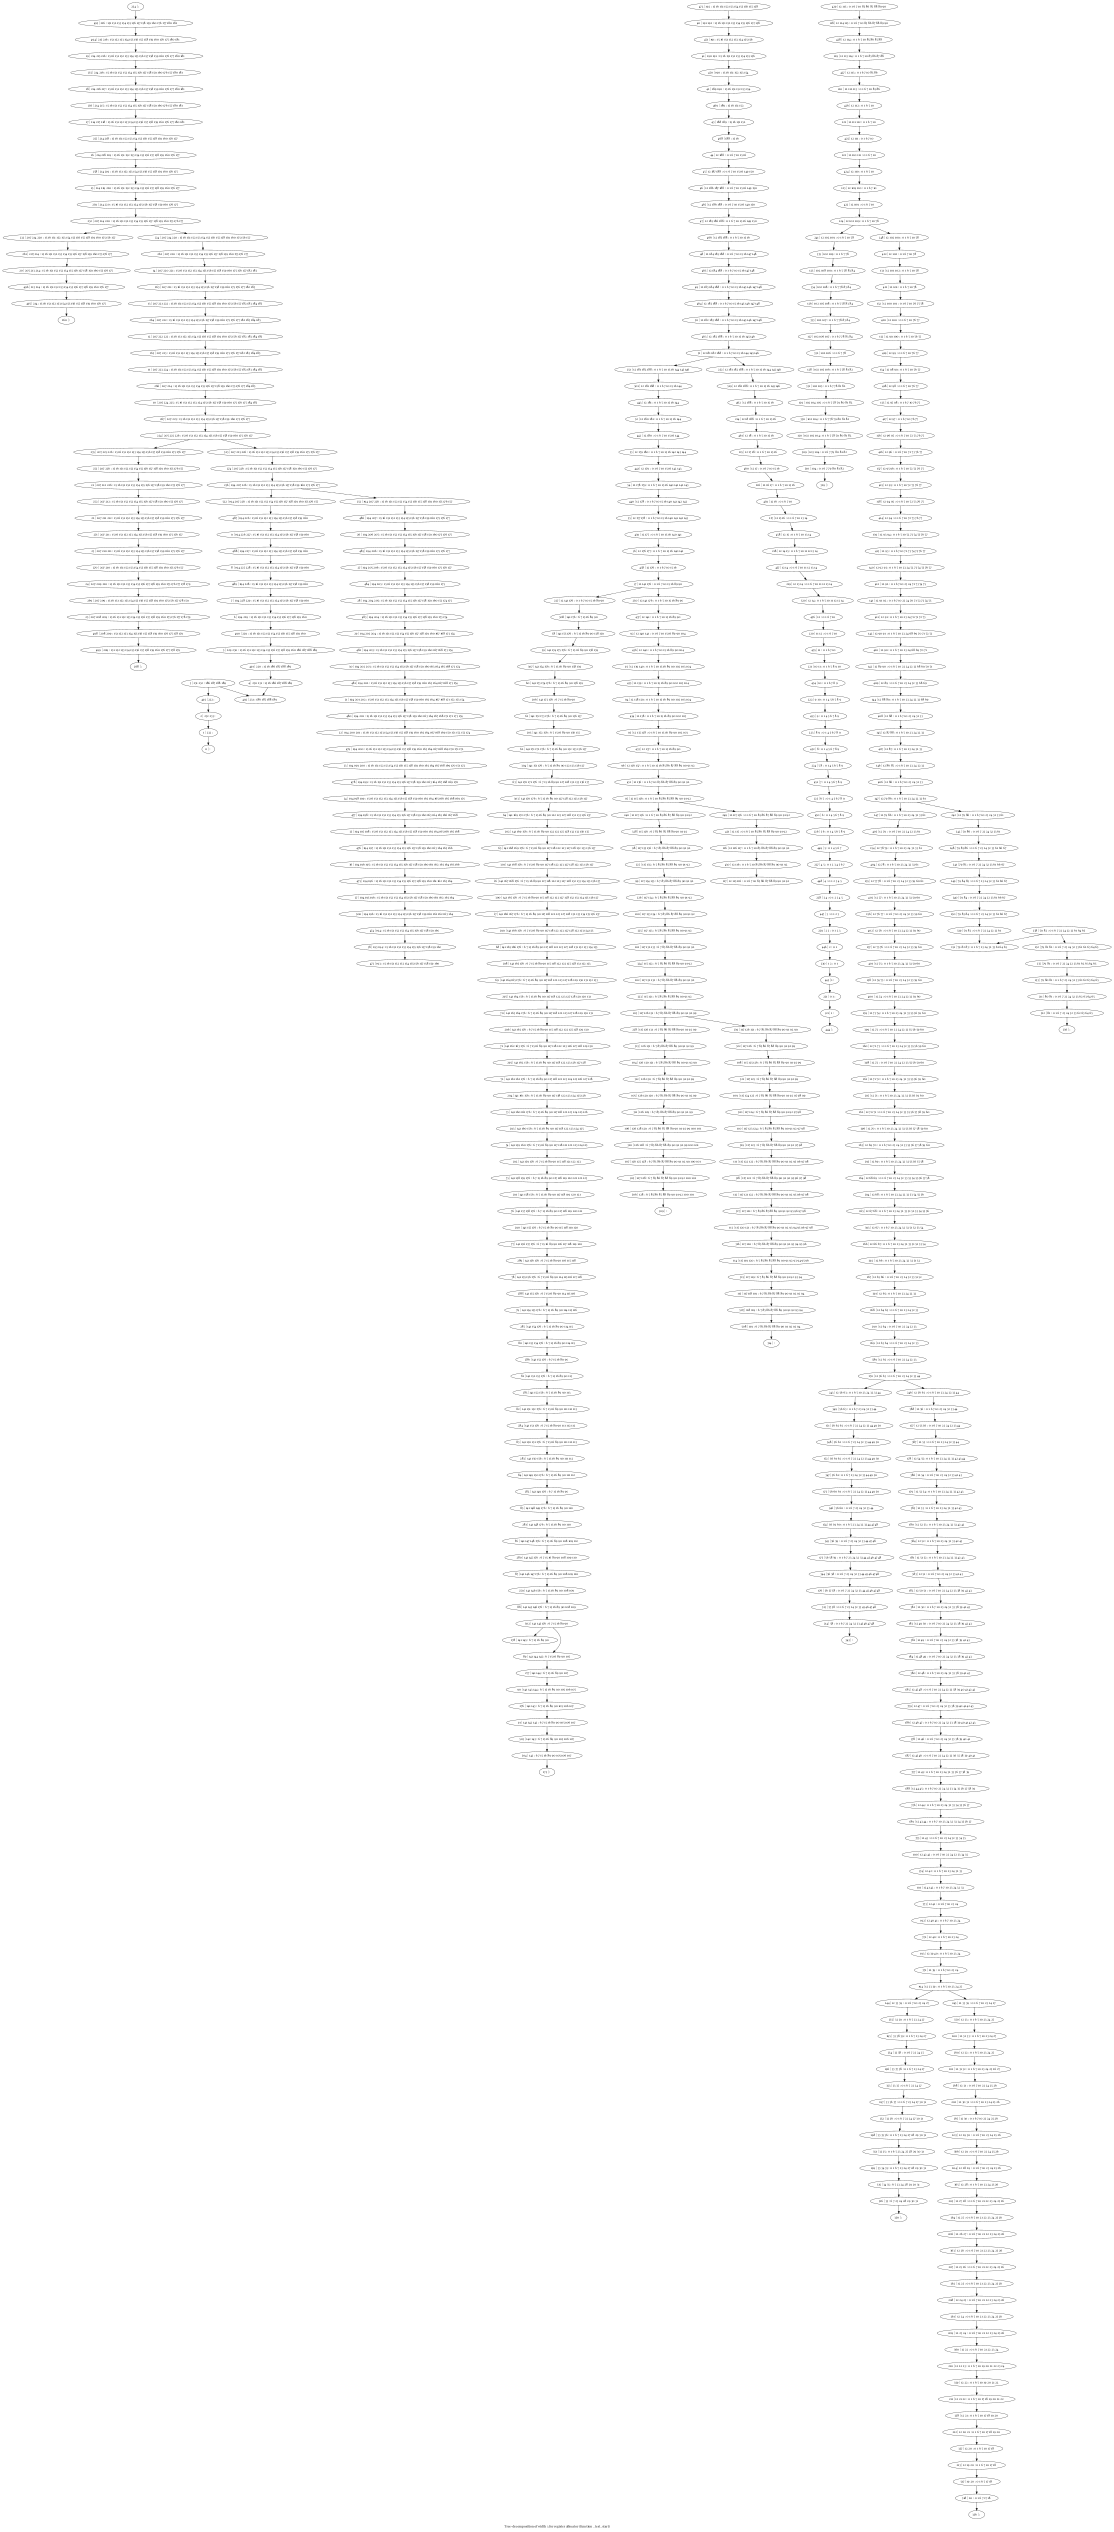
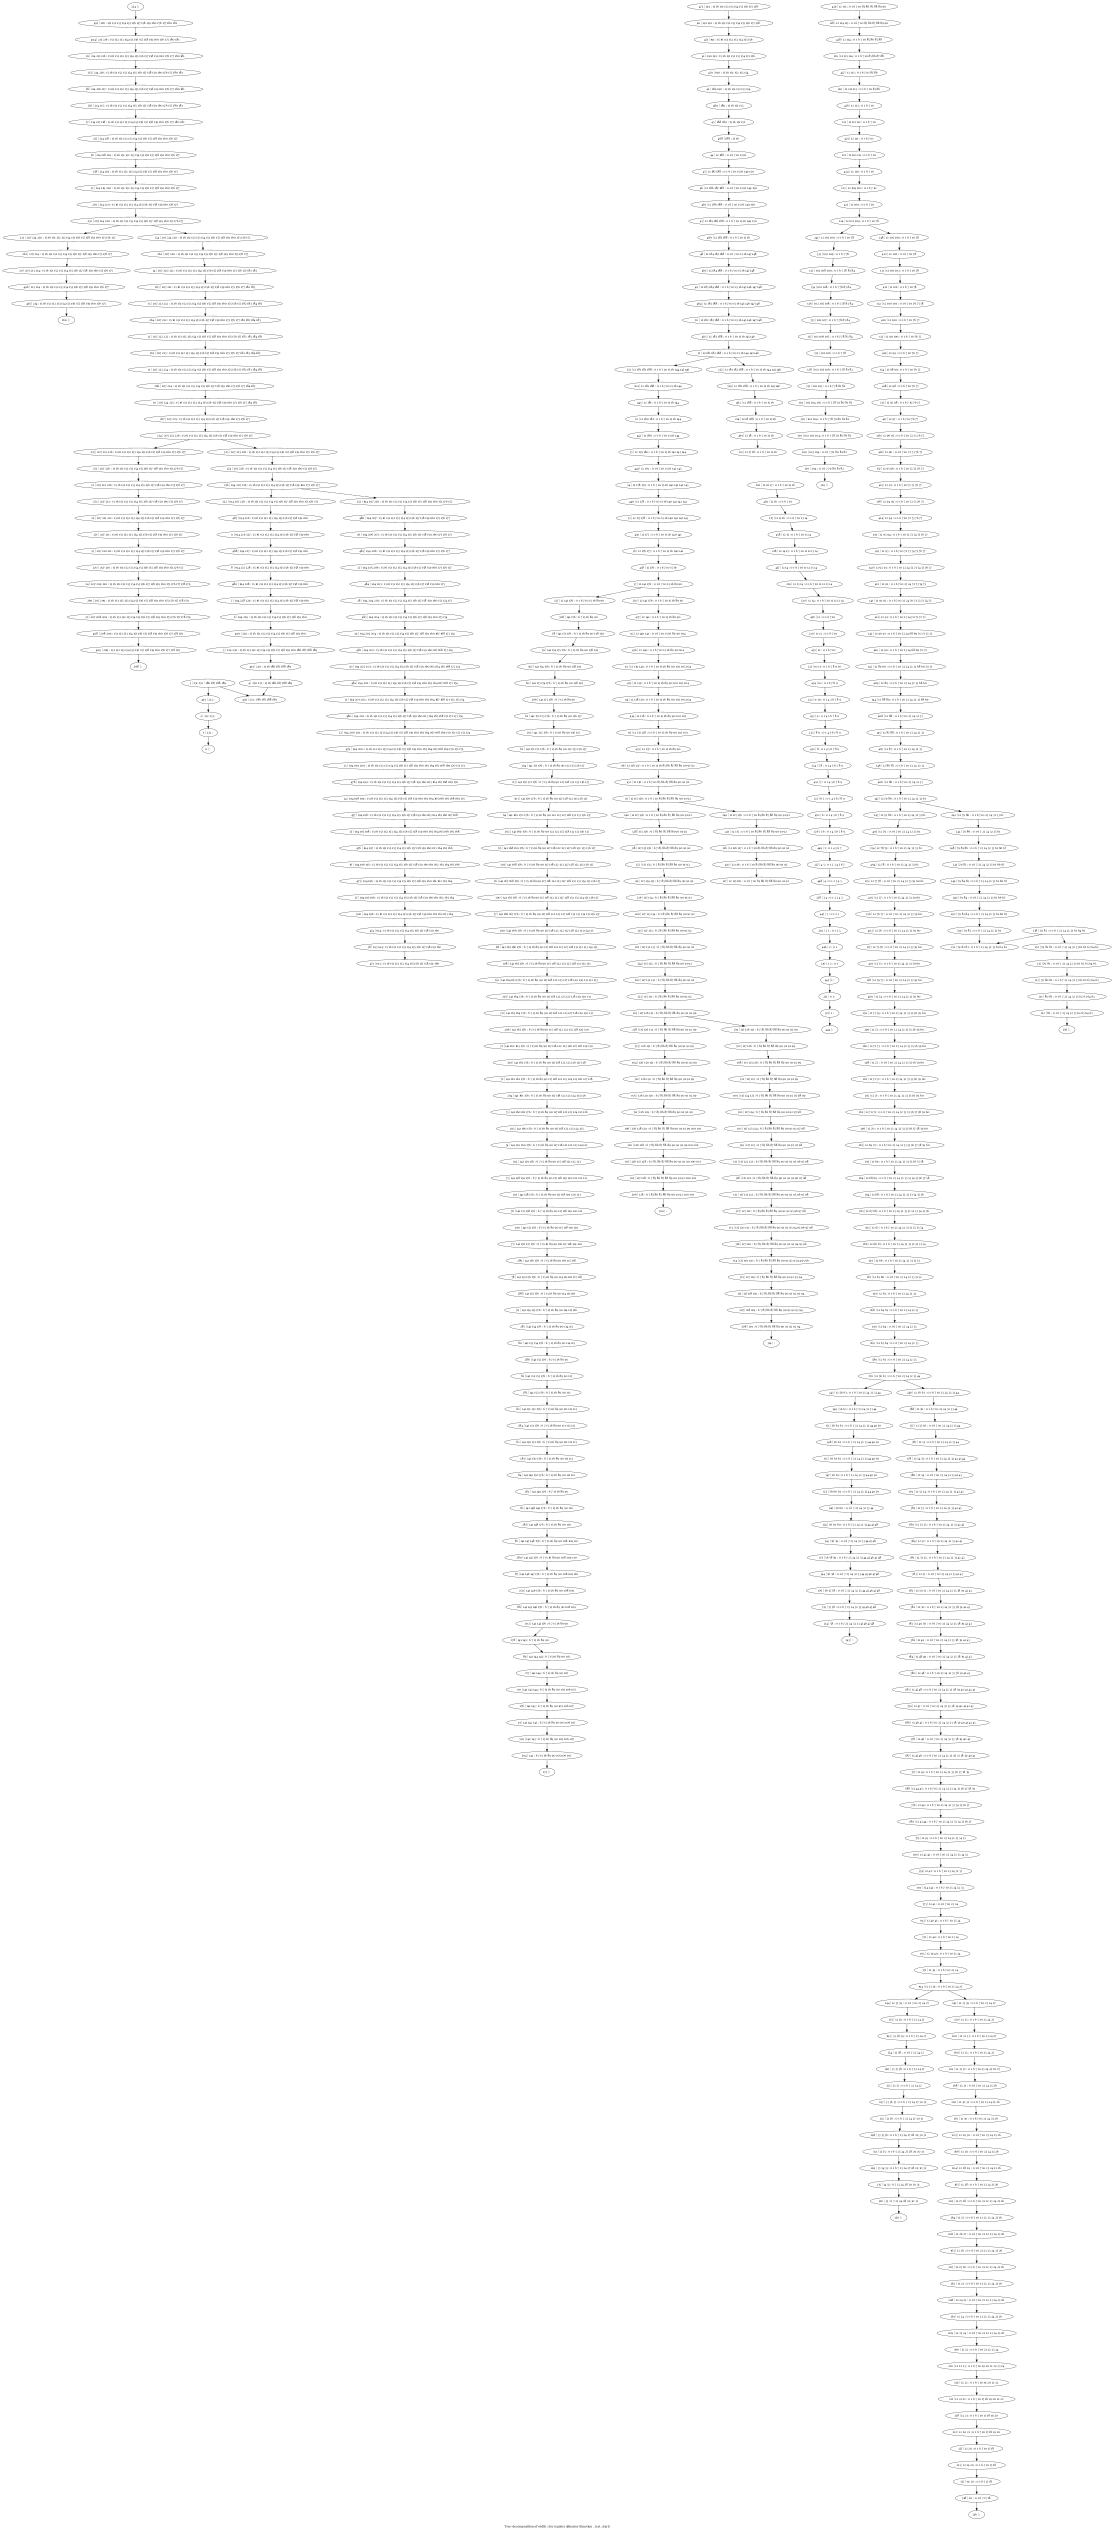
(762, 469) -> none
(561, 1639) -> (538, 1648)
